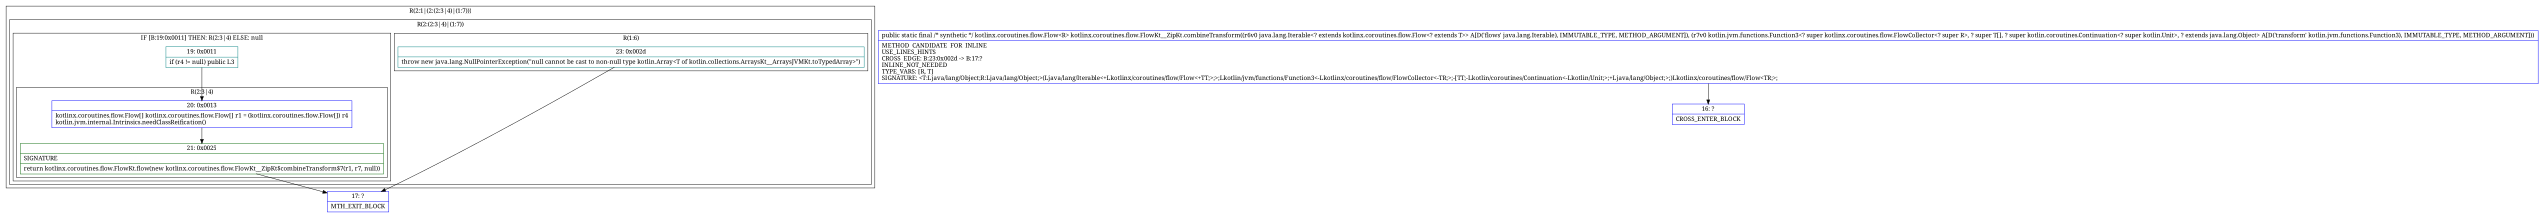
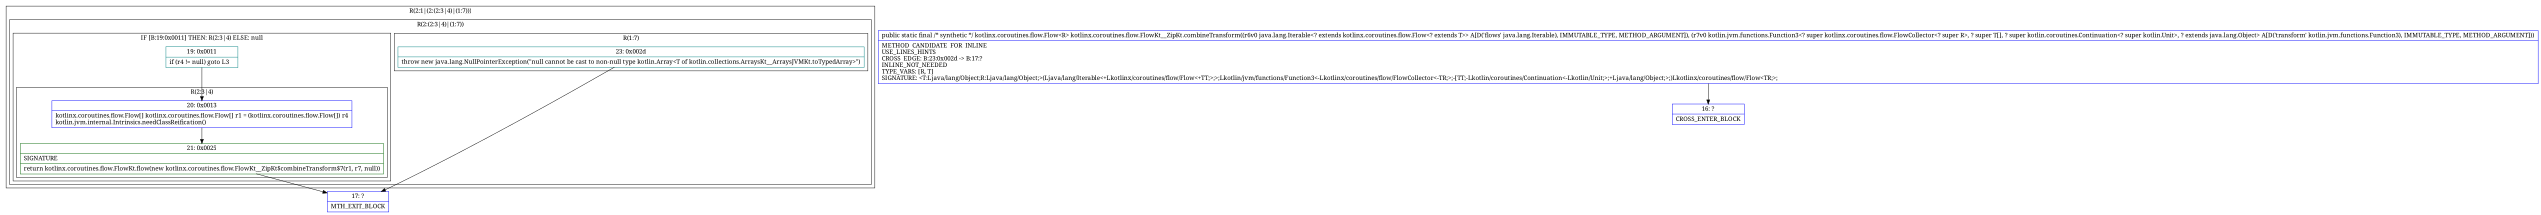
(631, 38) -> (631, 38)
(202, 62) -> (199, 62)
